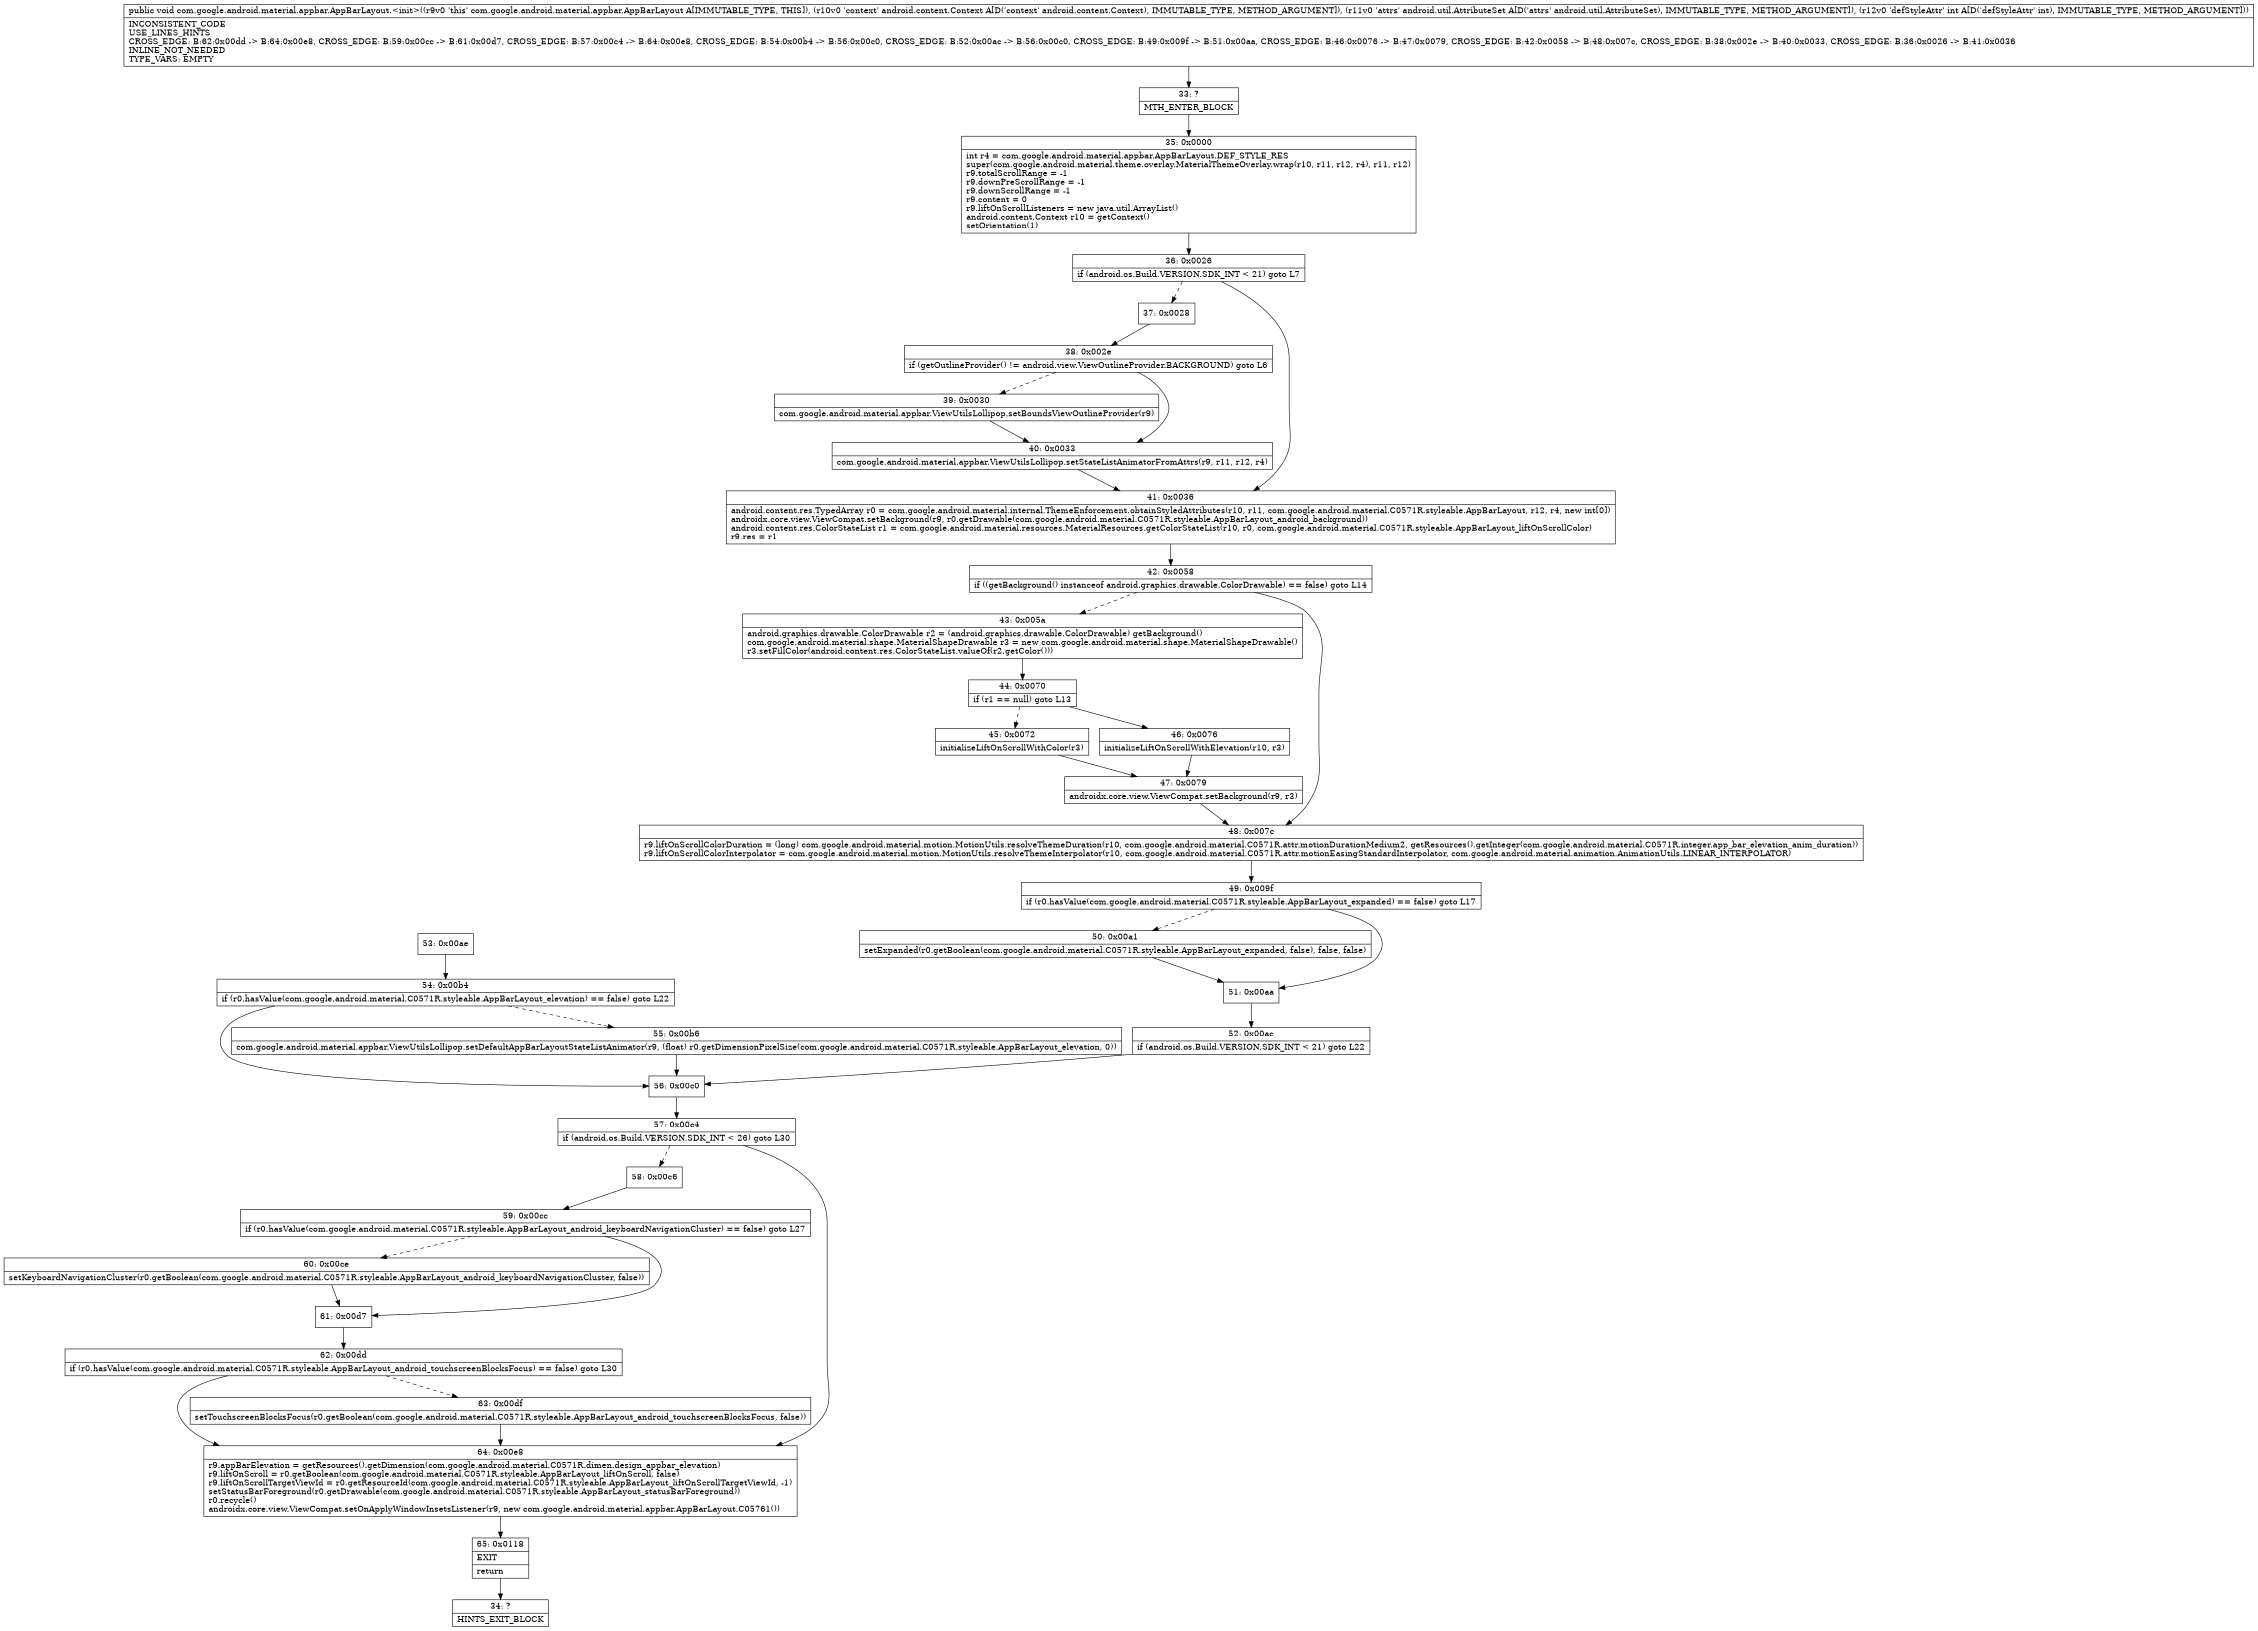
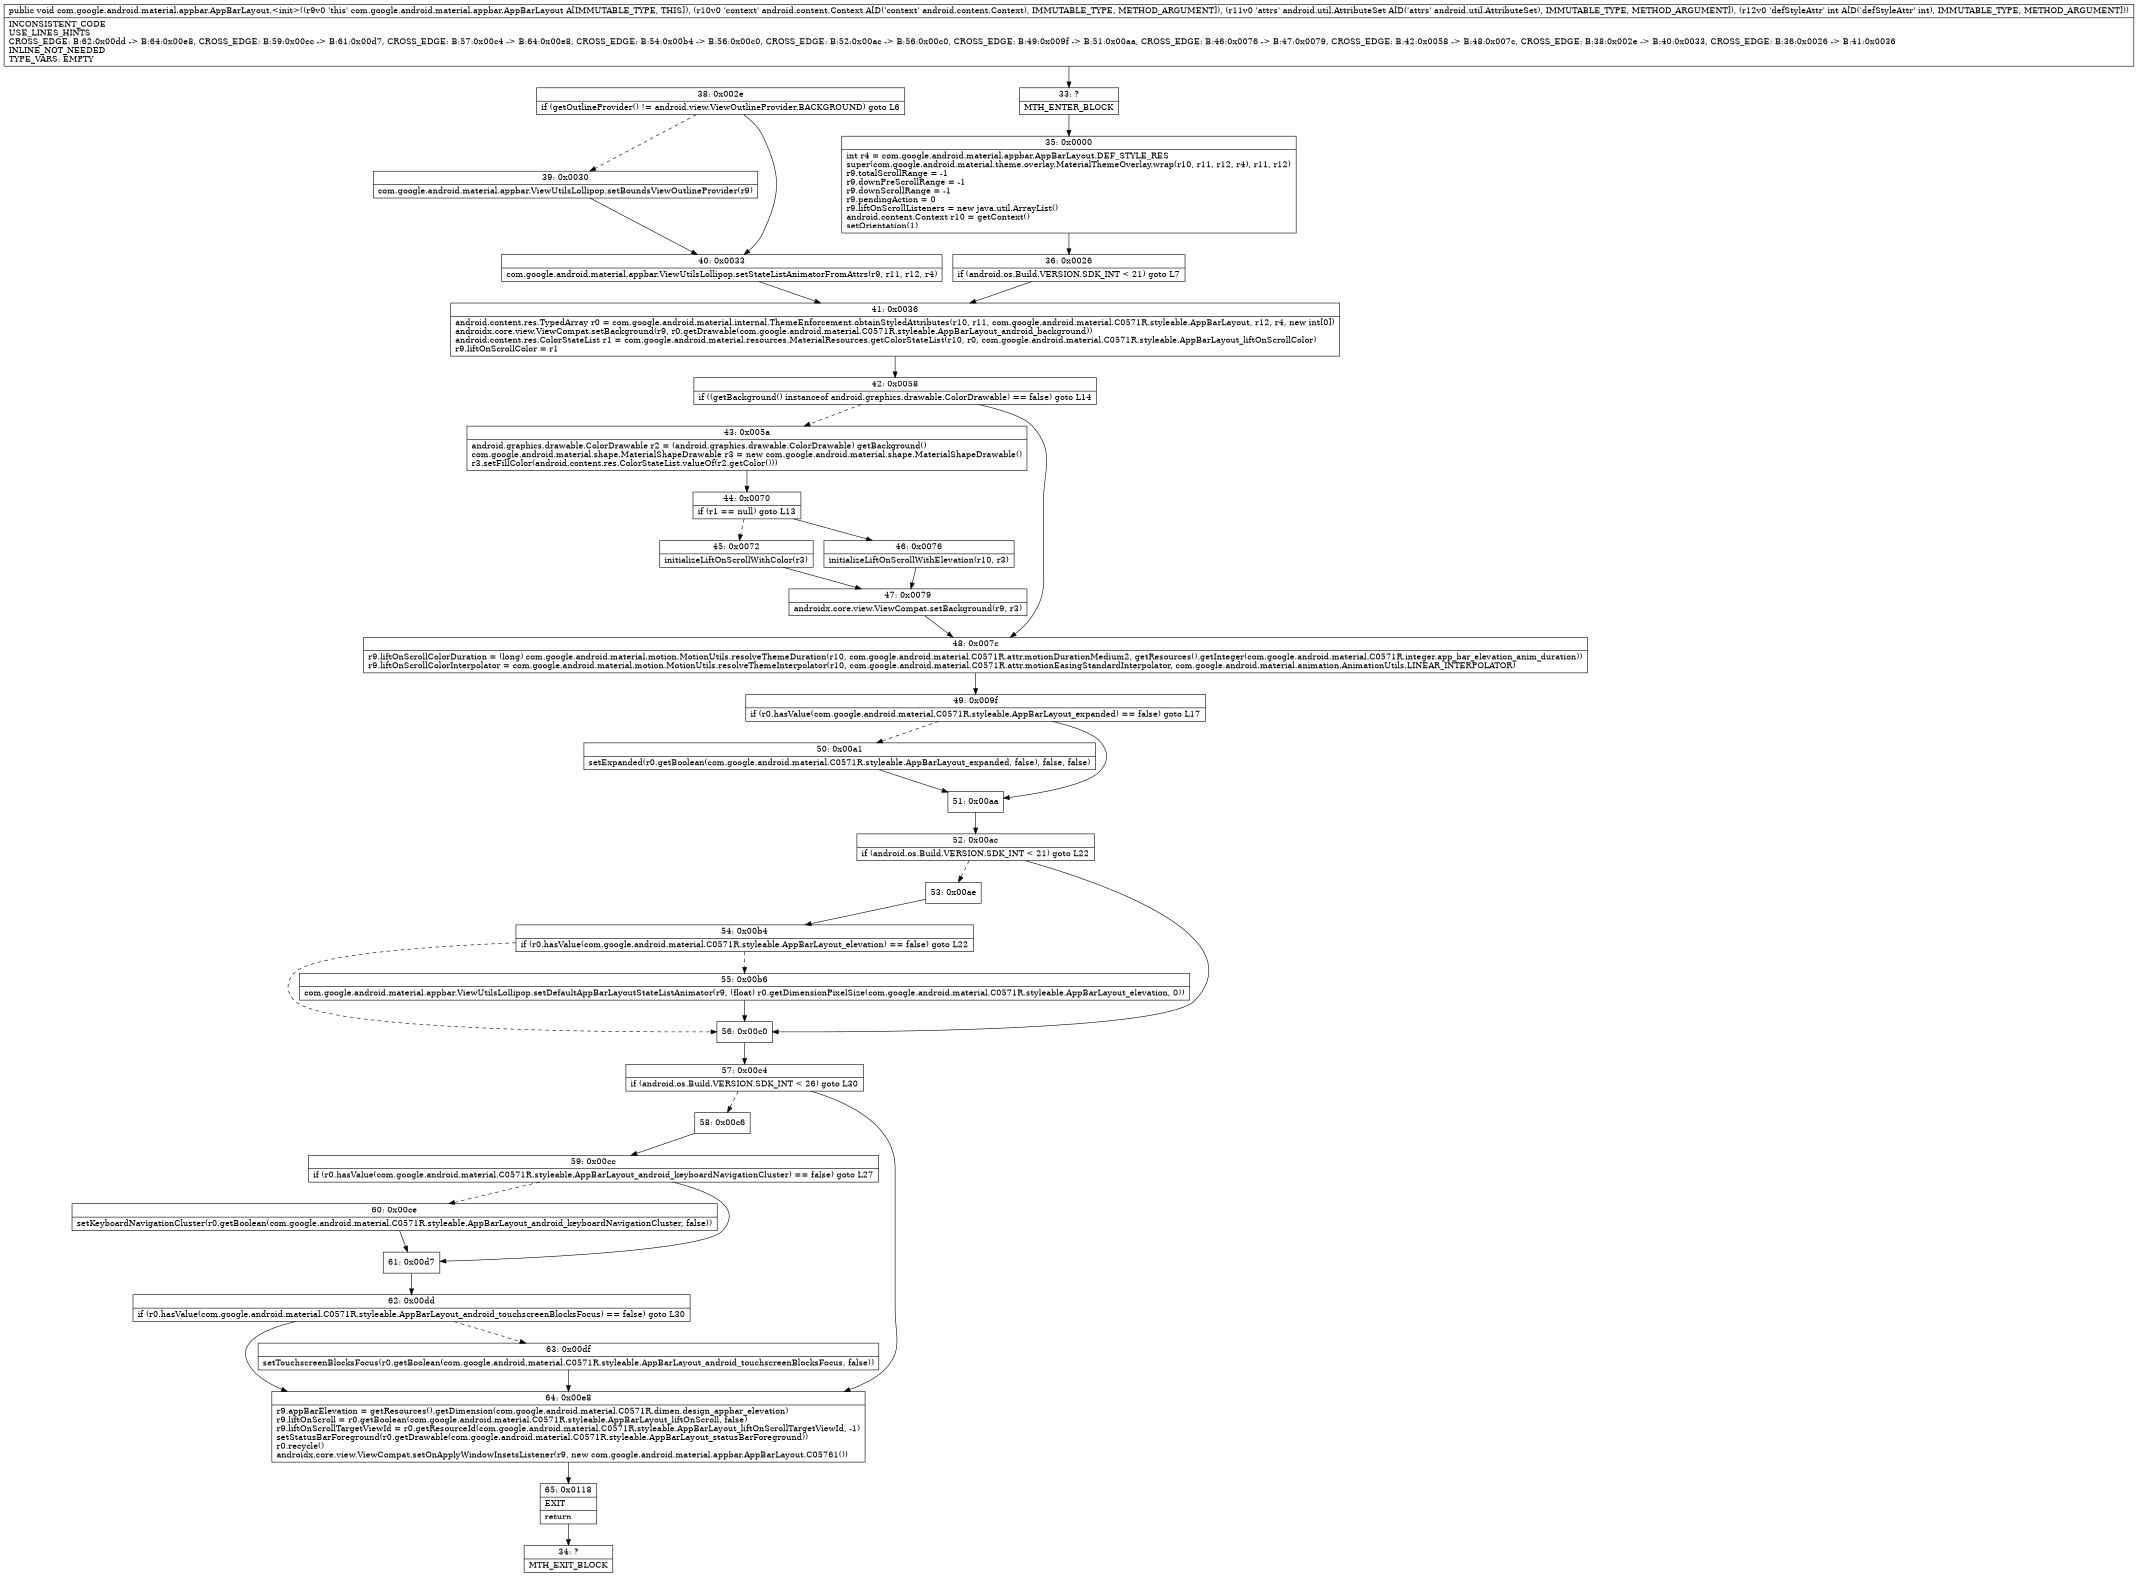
(997, 200) -> (891, 200)
(1167, 314) -> none
(754, 537) -> (507, 349)
none -> (965, 869)
(391, 1081) -> (373, 1020)
(501, 1620) -> (568, 1565)
